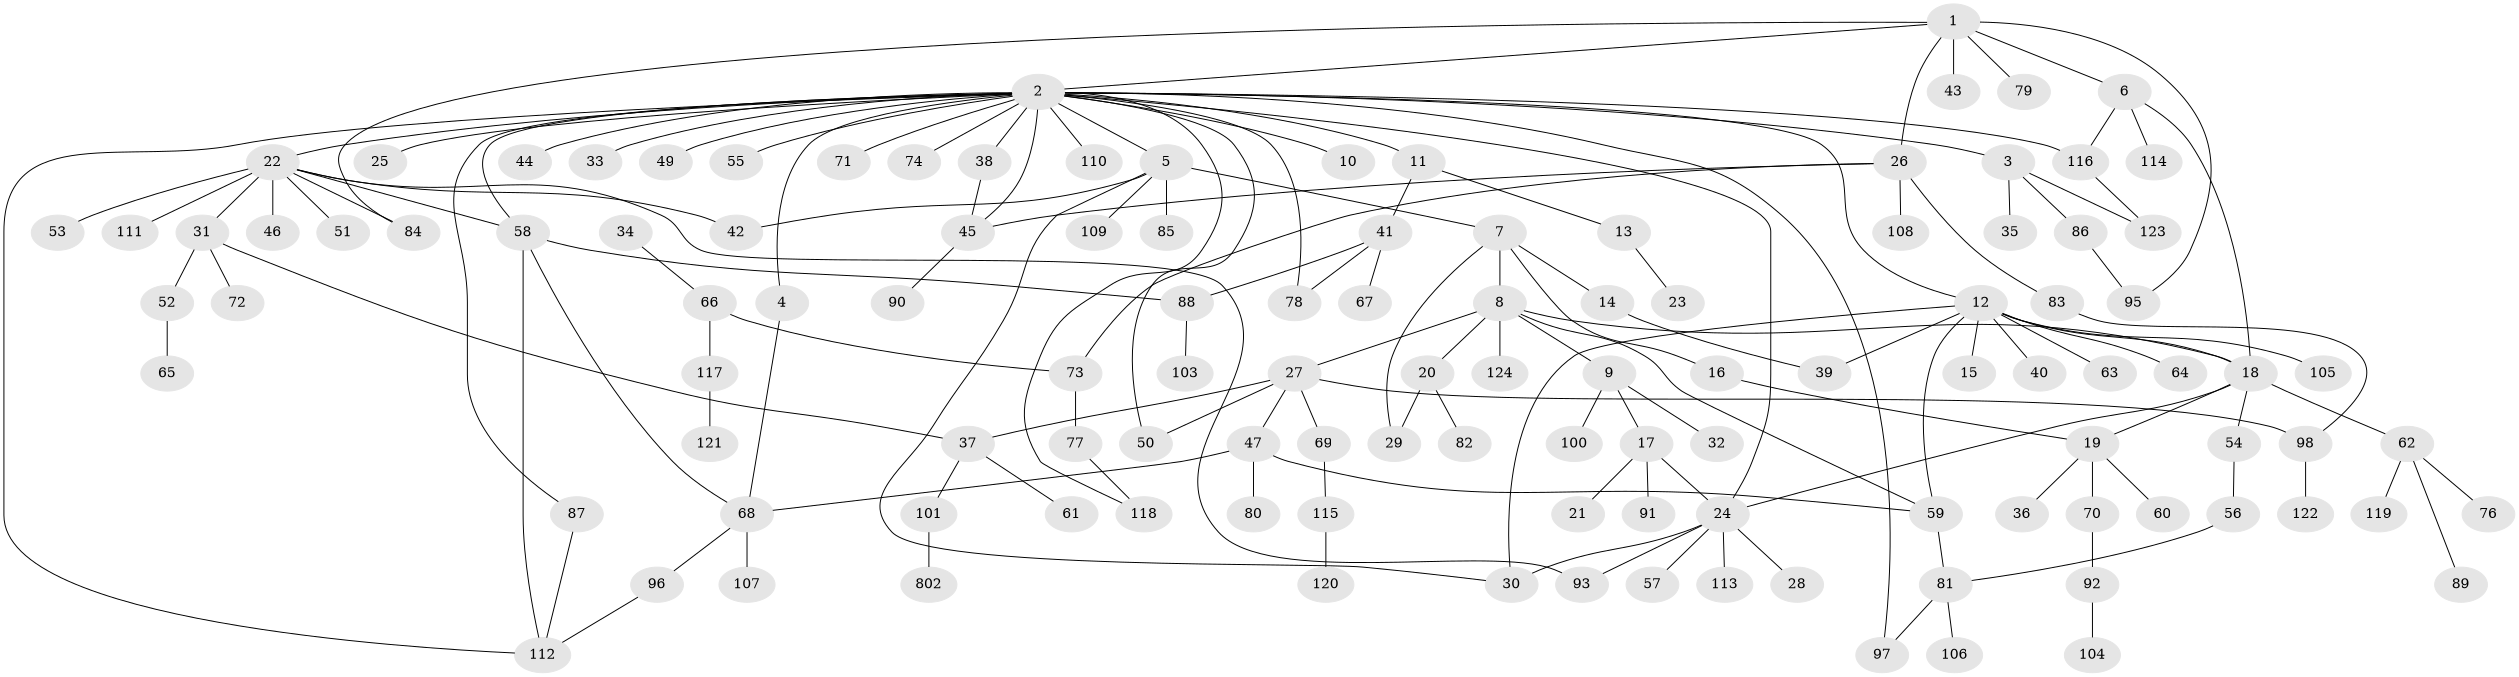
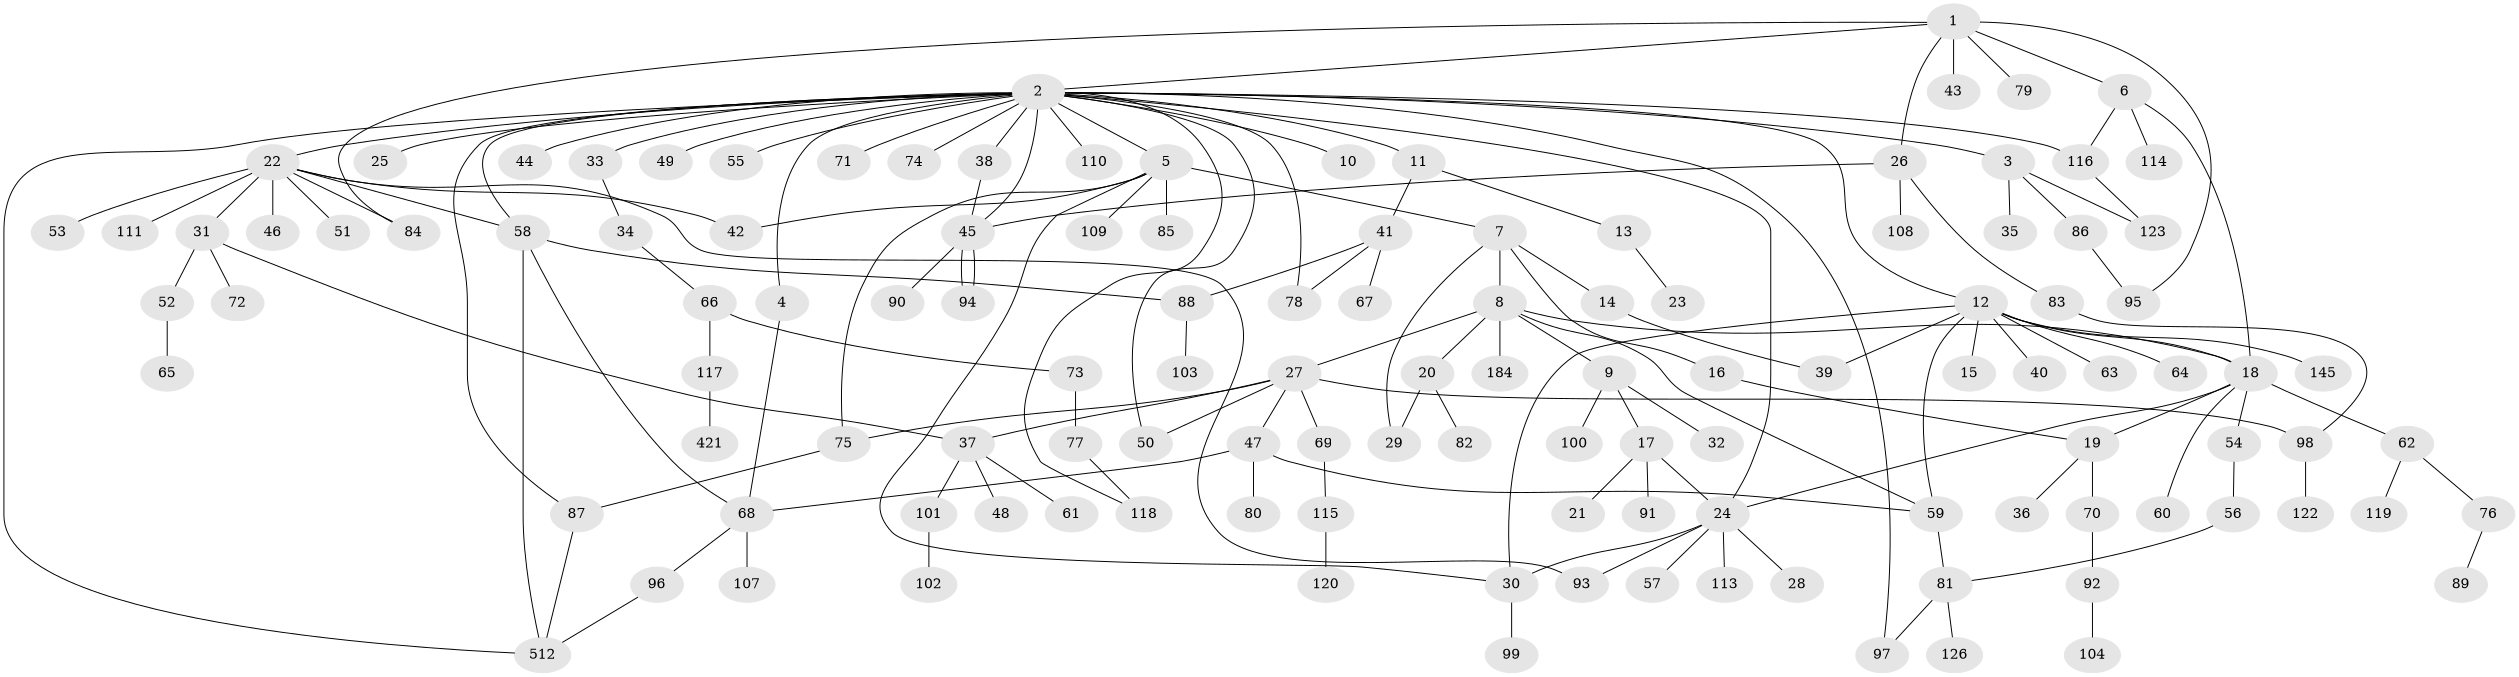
none -> (607, 189)
(1457, 196) -> none
none -> (968, 303)
(1500, 374) -> (1500, 374)
(2323, 374) -> (2323, 374)
(710, 444) -> (710, 444)
none -> (844, 444)
(2128, 479) -> (2193, 437)
none -> (1001, 514)
(2434, 514) -> (2475, 550)
(929, 585) -> (929, 585)
(543, 655) -> (543, 655)
none -> (1512, 655)
(1955, 655) -> (1955, 655)
